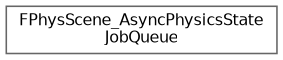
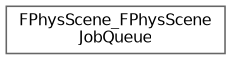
(142, 30) -> (116, 30)
